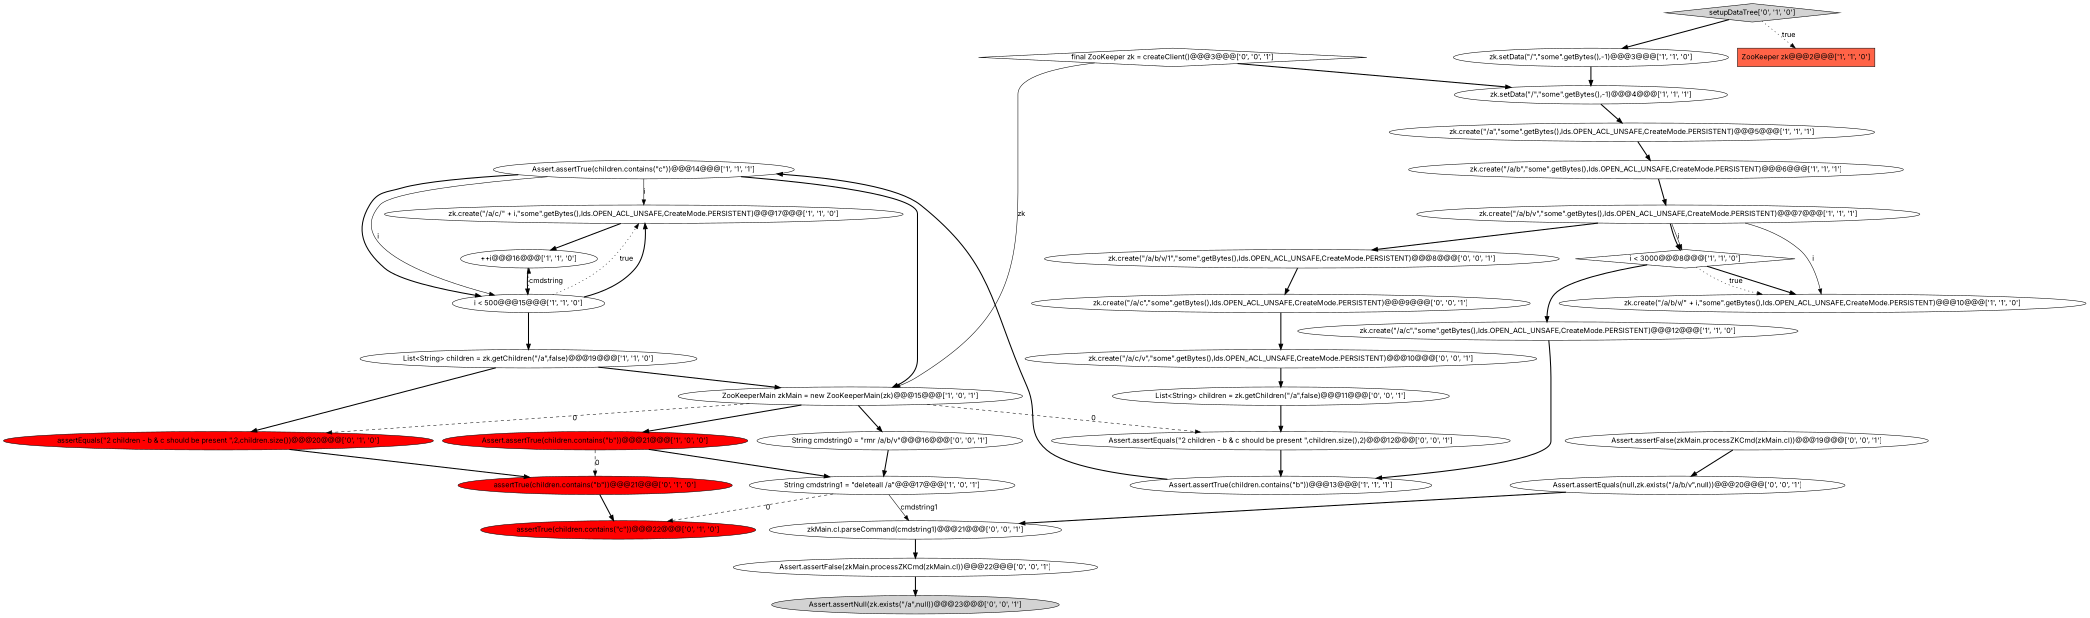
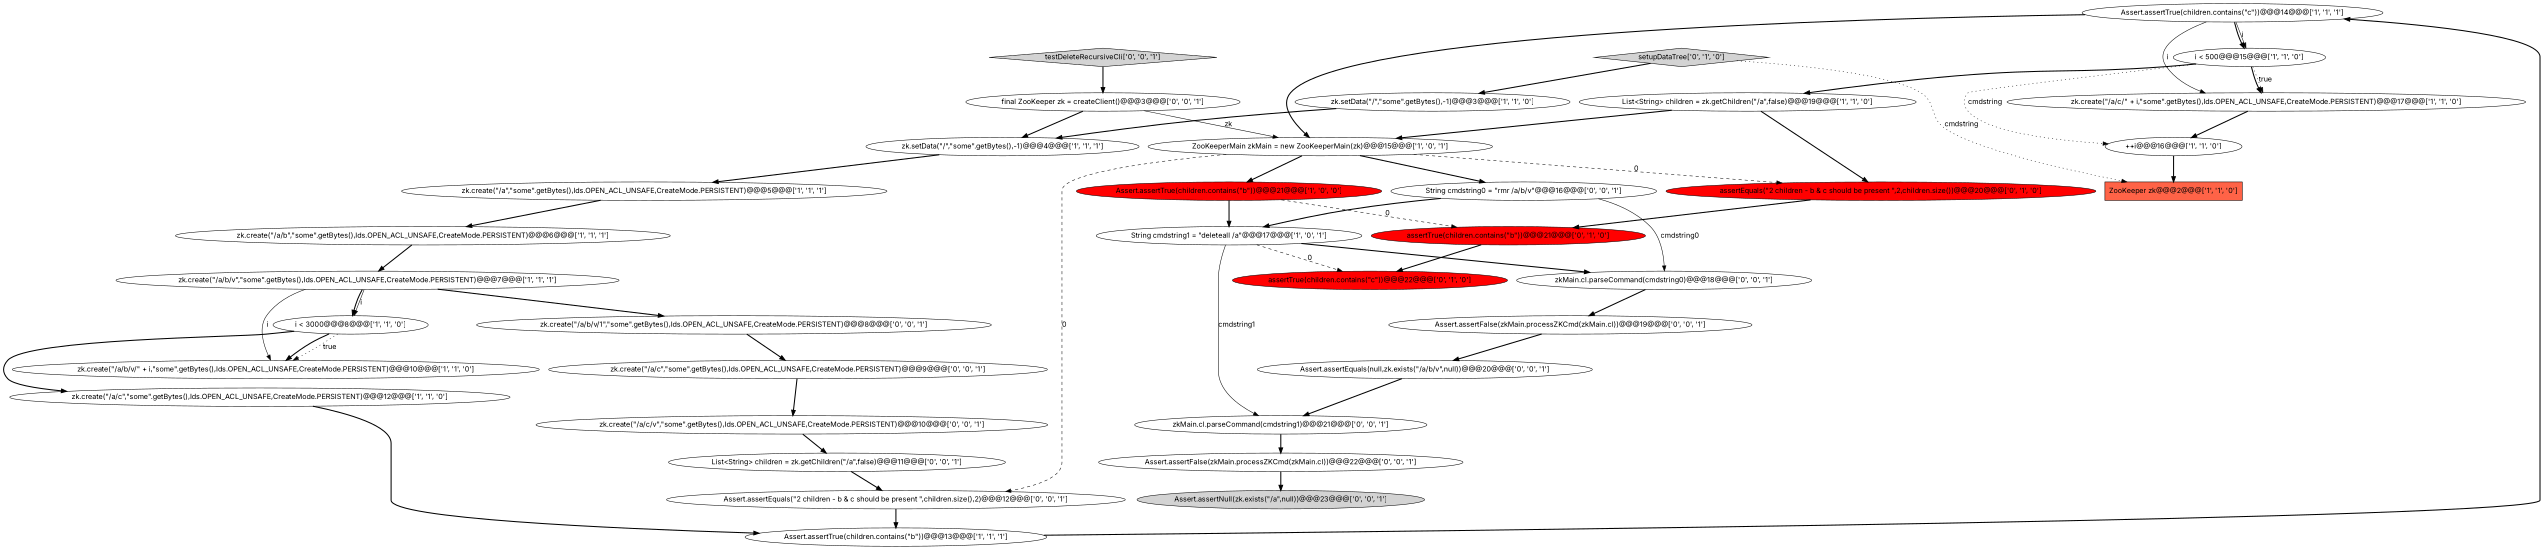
(1789, 35) -> (1962, 124)
none -> (1103, 57)
(1173, 57) -> (1103, 102)
(1685, 259) -> (351, 325)
(527, 278) -> (2174, 166)
none -> (1664, 280)
